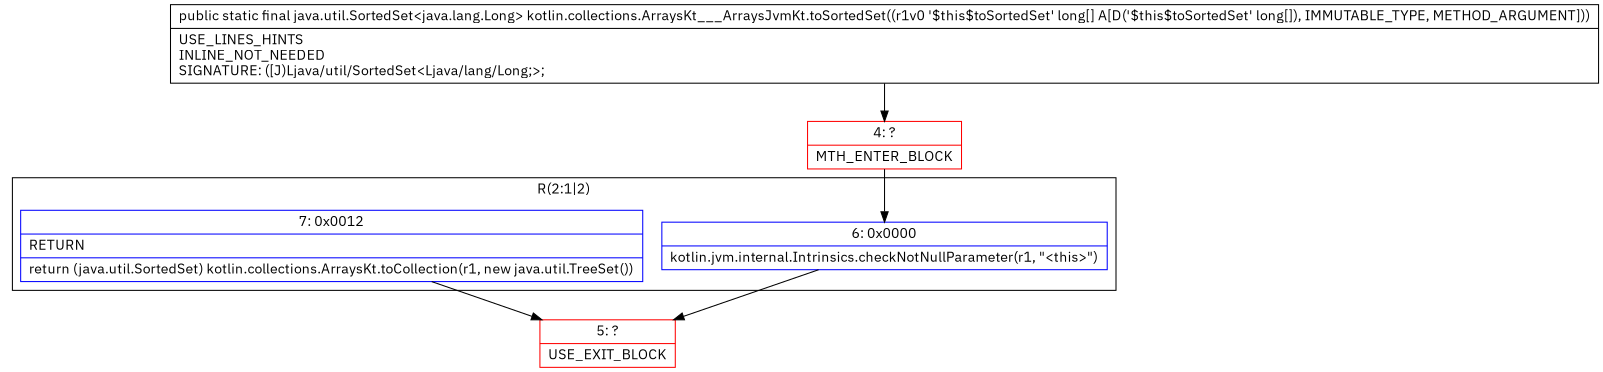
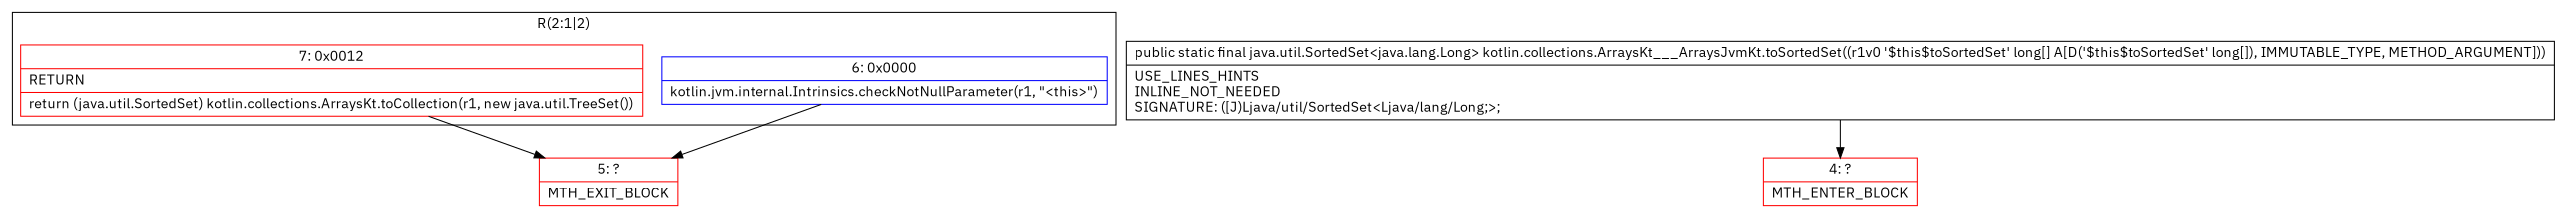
(885, 190) -> none
(332, 246) -> (332, 81)
(608, 355) -> (609, 193)
